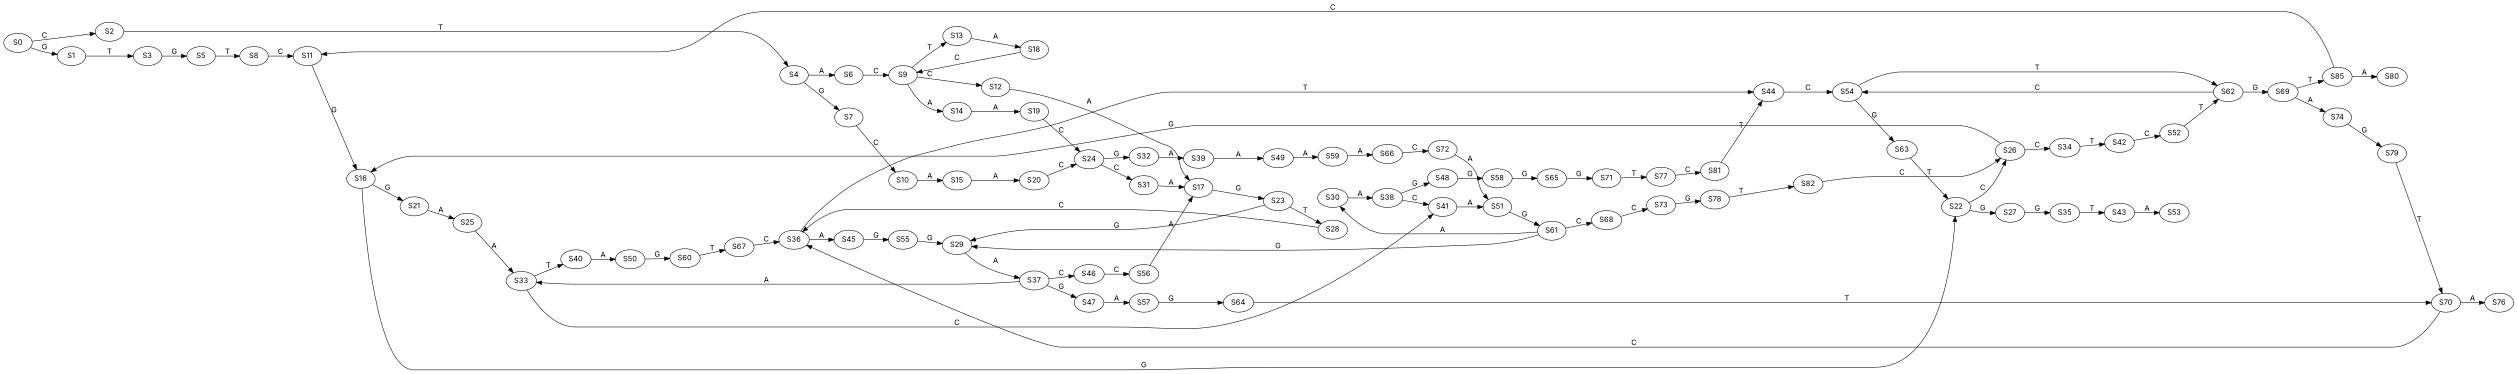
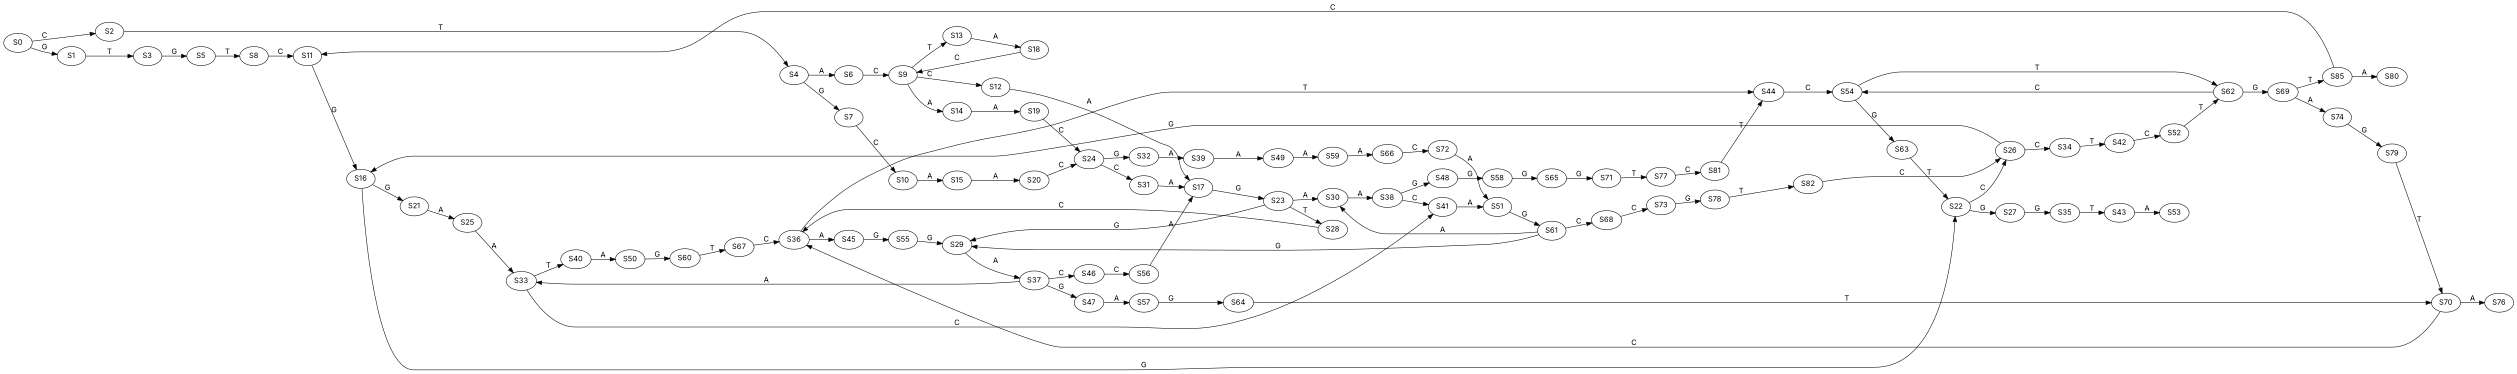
none -> (1303, 200)
